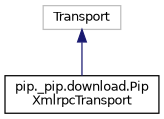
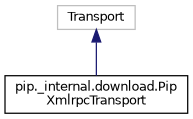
(82, 94) -> (96, 94)
